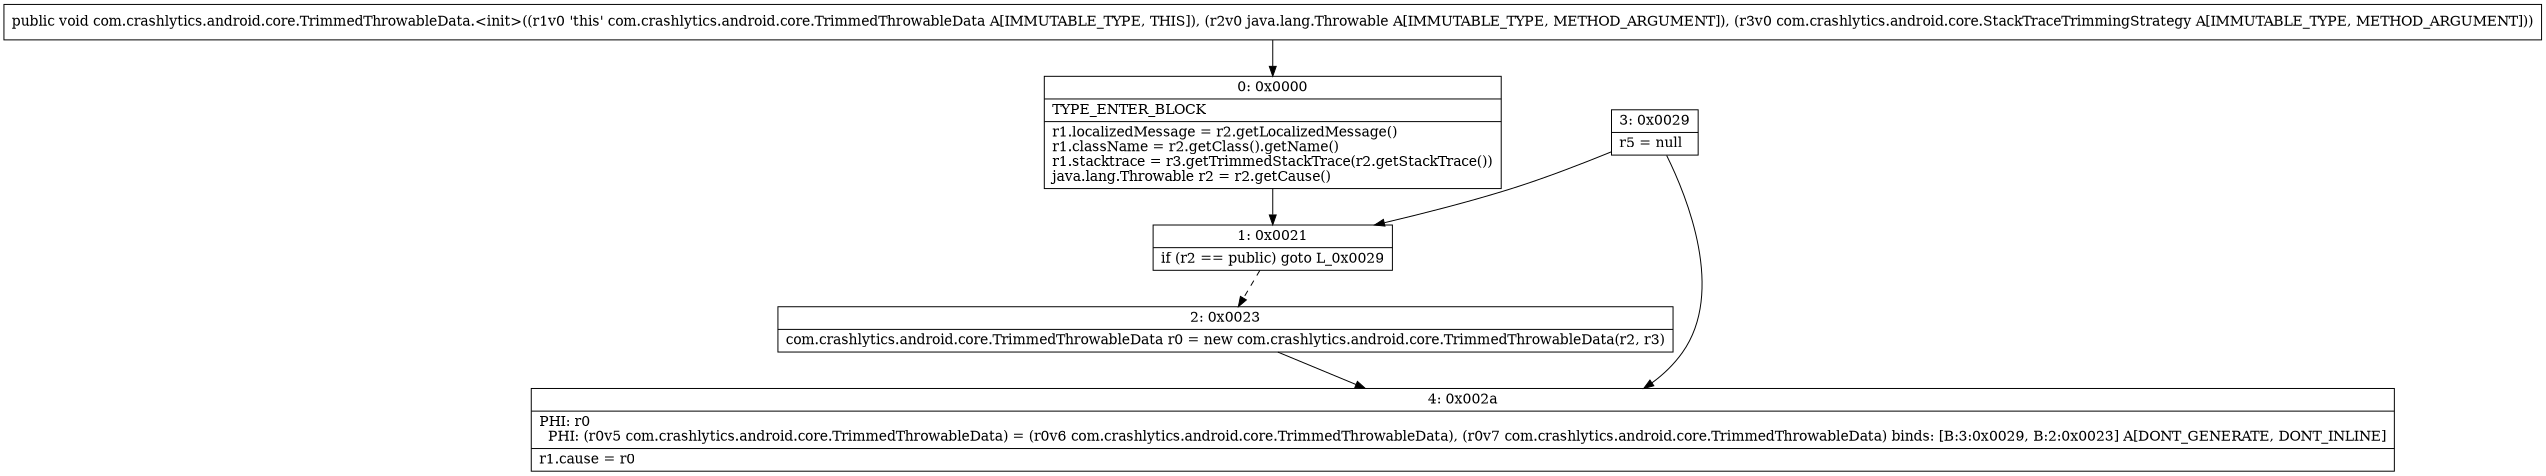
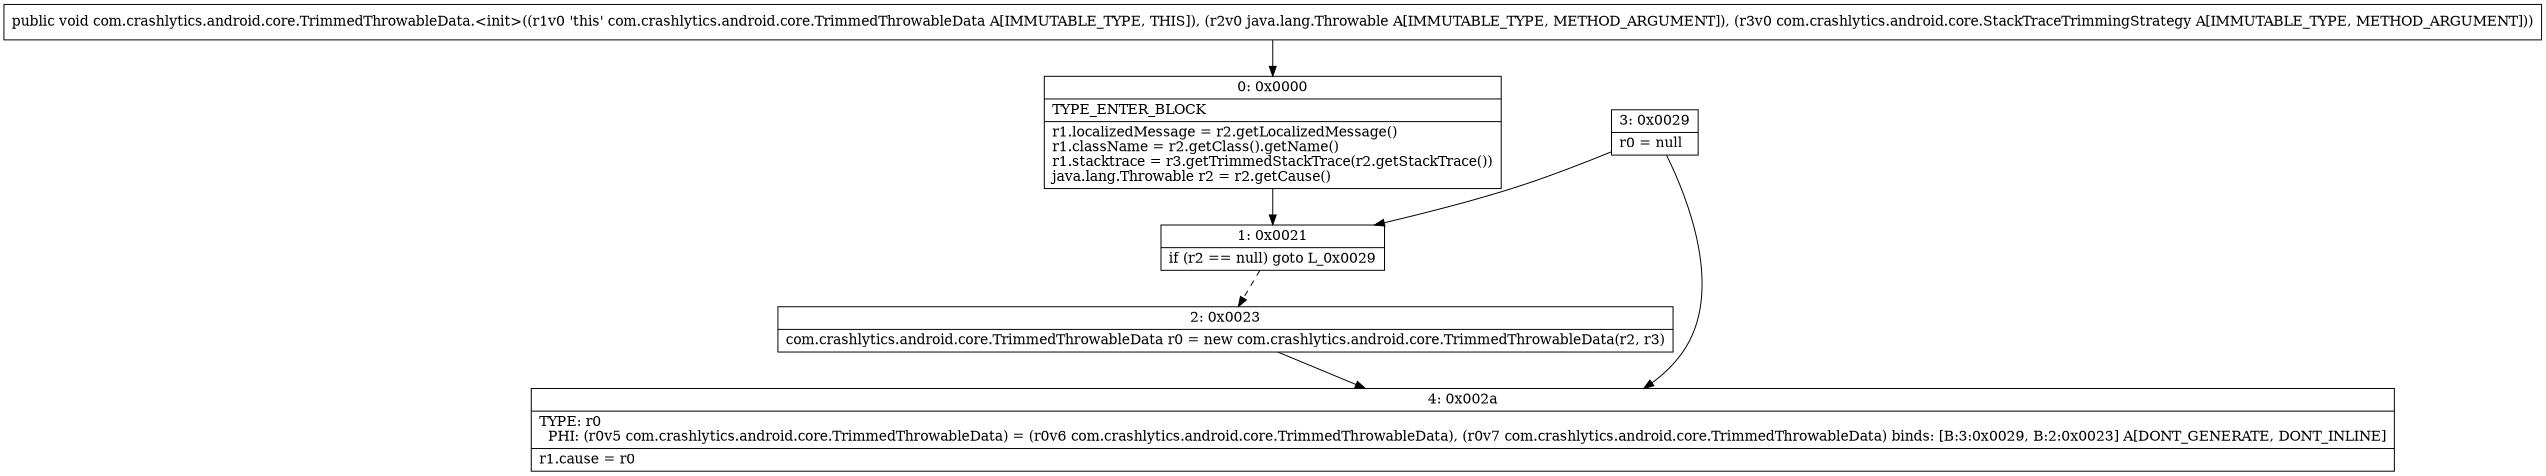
(1651, 143) -> (1651, 143)
(1273, 258) -> (1273, 258)
(567, 422) -> (573, 422)
